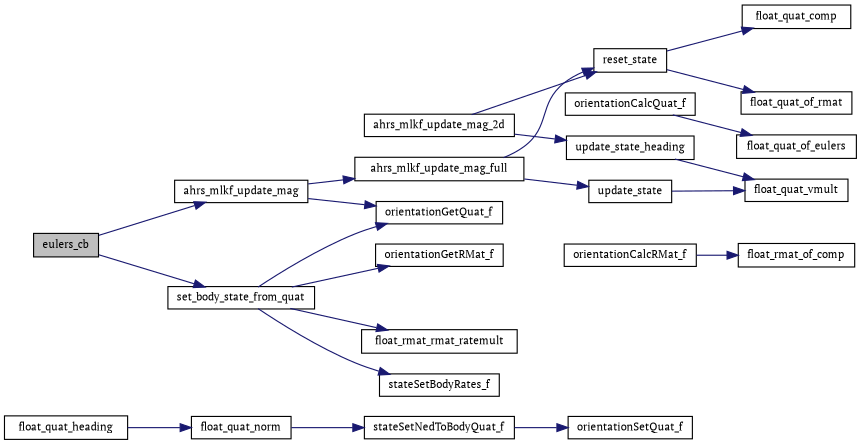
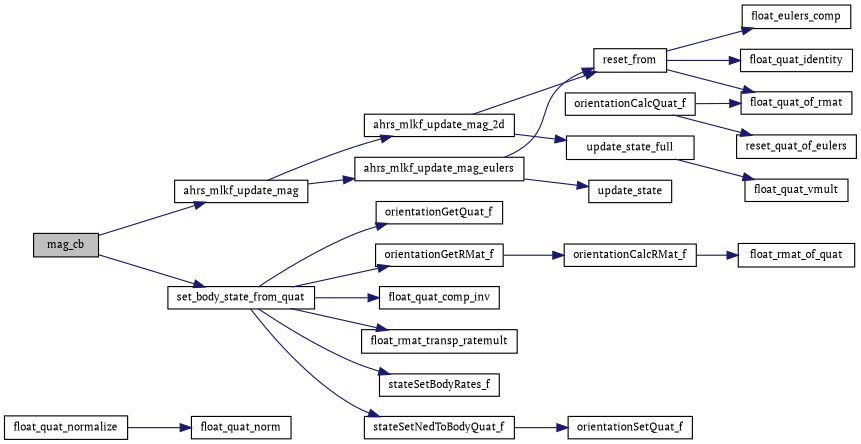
(796, 17) -> (796, 17)
(630, 60) -> (630, 60)
none -> (796, 60)
none -> (713, 104)
(796, 147) -> (796, 147)
(630, 148) -> (630, 148)
(439, 169) -> (439, 169)
(703, 191) -> none
(336, 202) -> (323, 158)
(66, 245) -> (66, 245)
none -> (528, 255)
(796, 255) -> (796, 255)
none -> (439, 298)
(439, 341) -> (439, 341)
(66, 428) -> (66, 428)
(322, 428) -> (304, 368)
